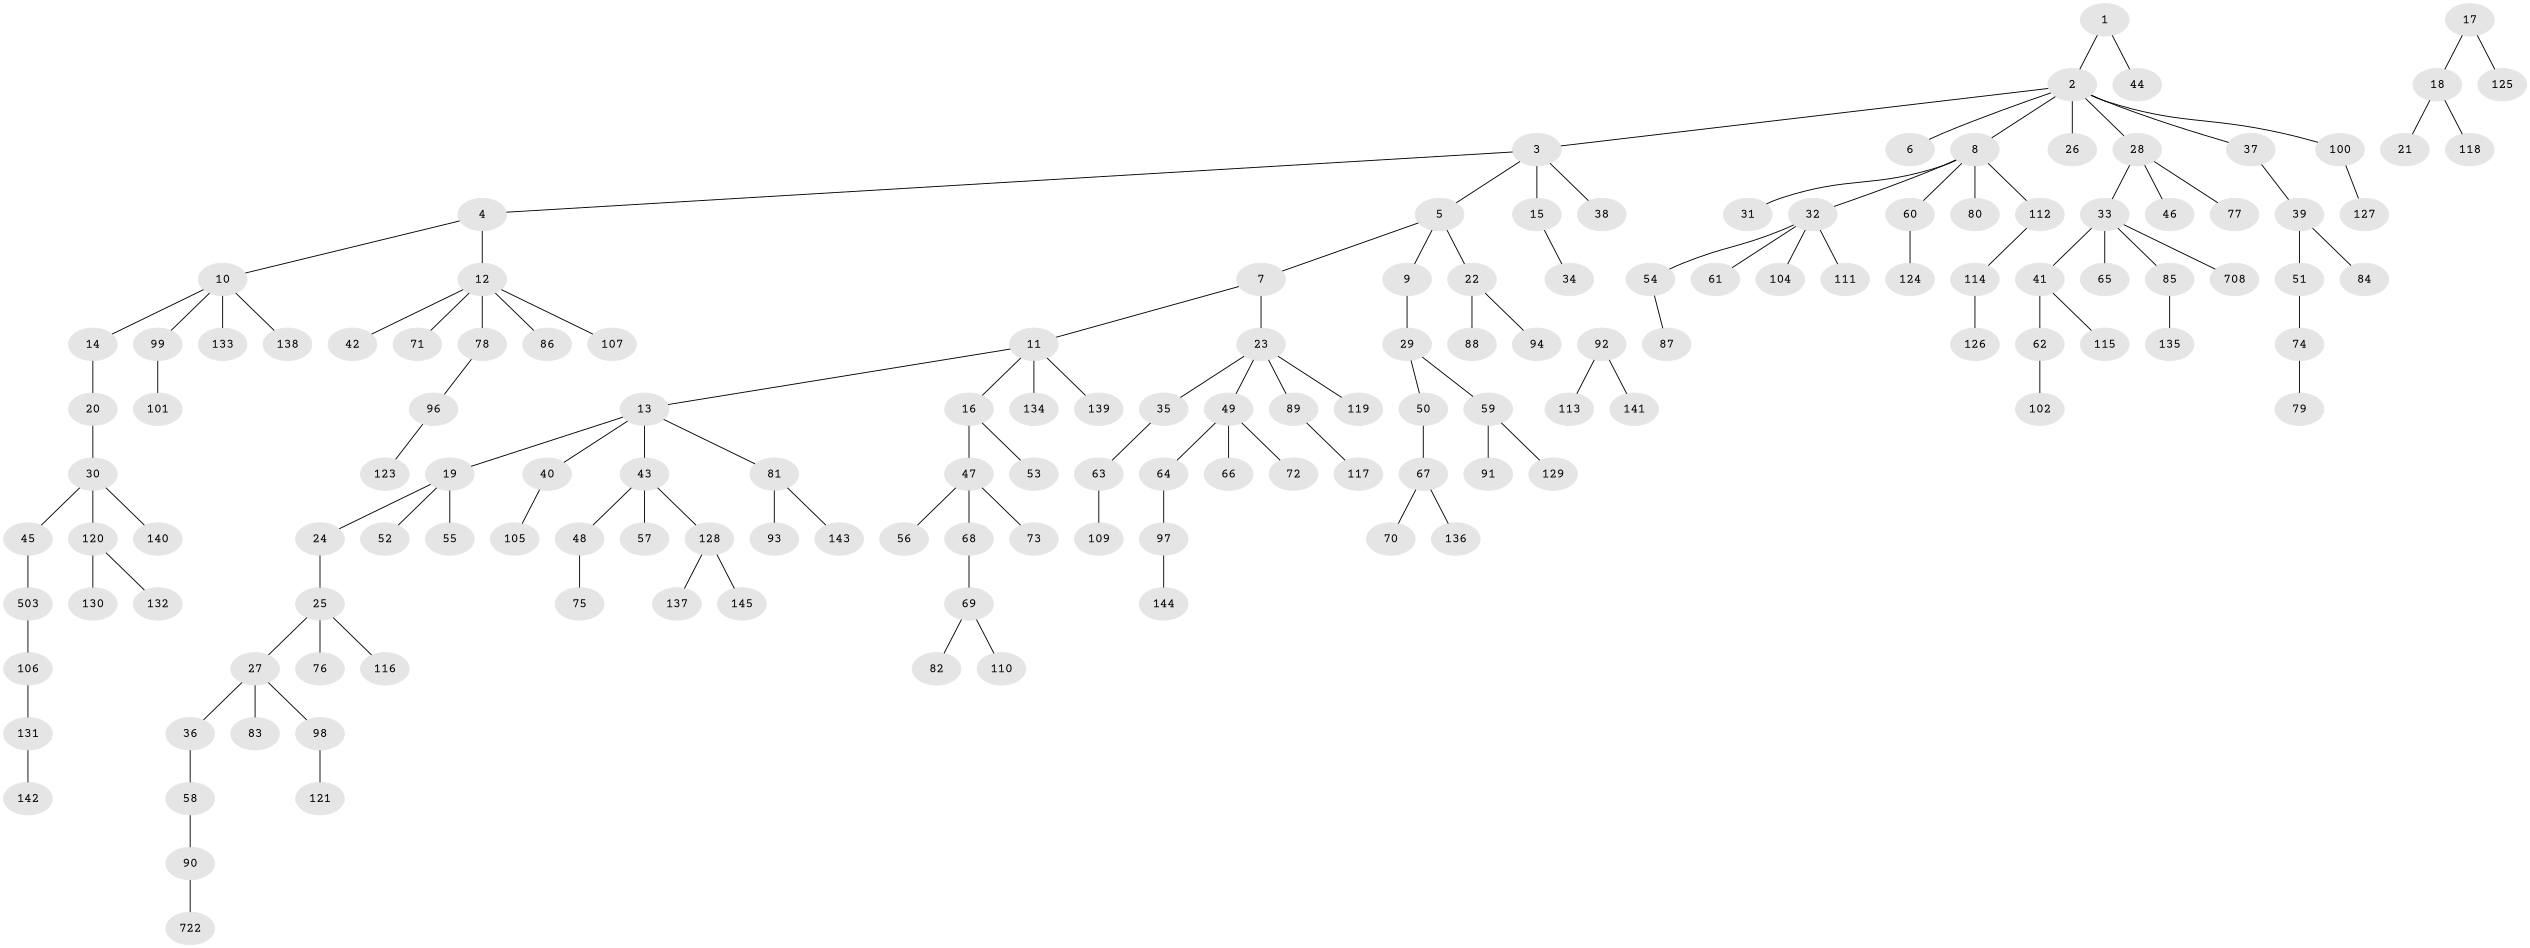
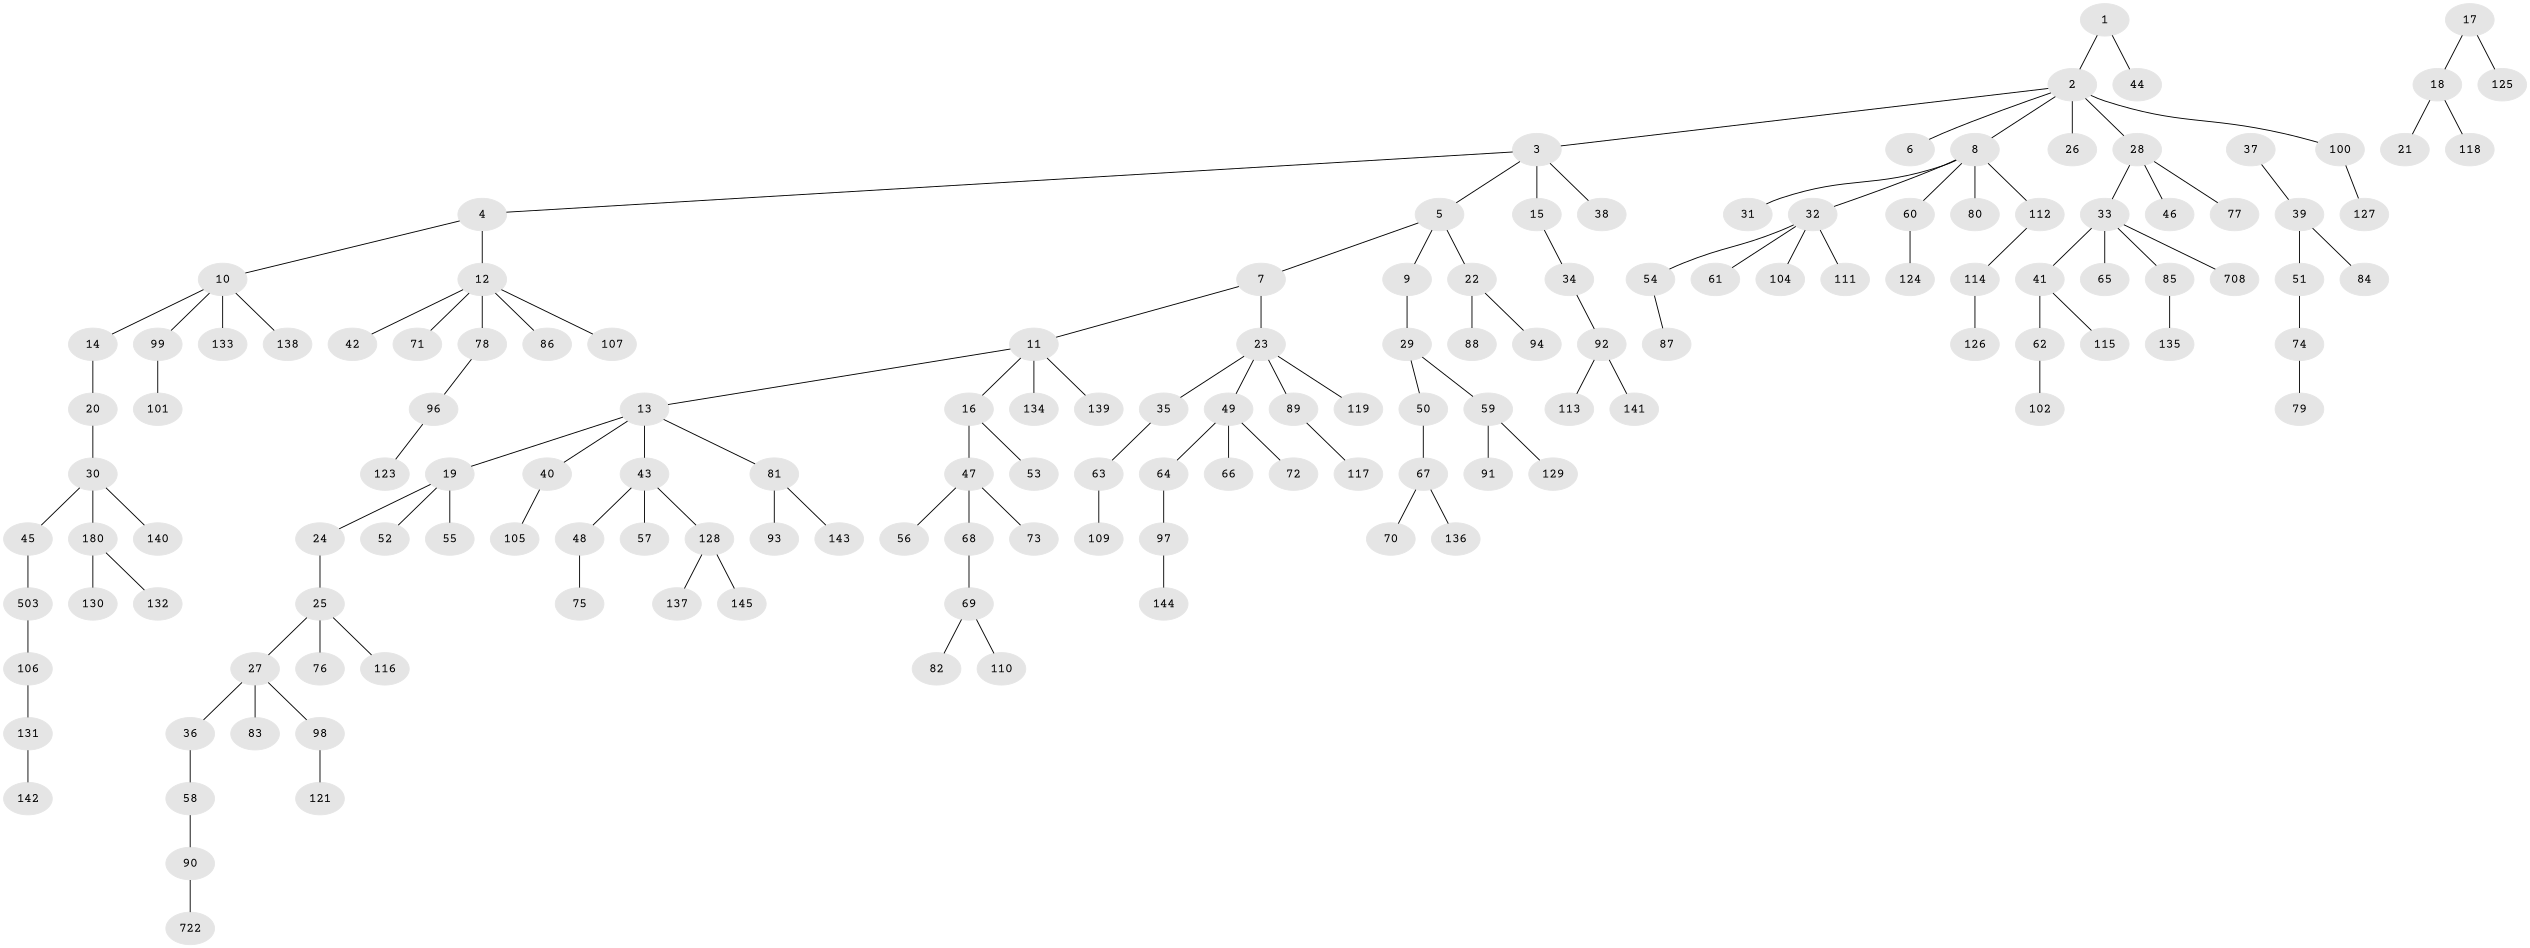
(2159, 121) -> none
none -> (1586, 312)
(93, 539) -> (93, 539)
